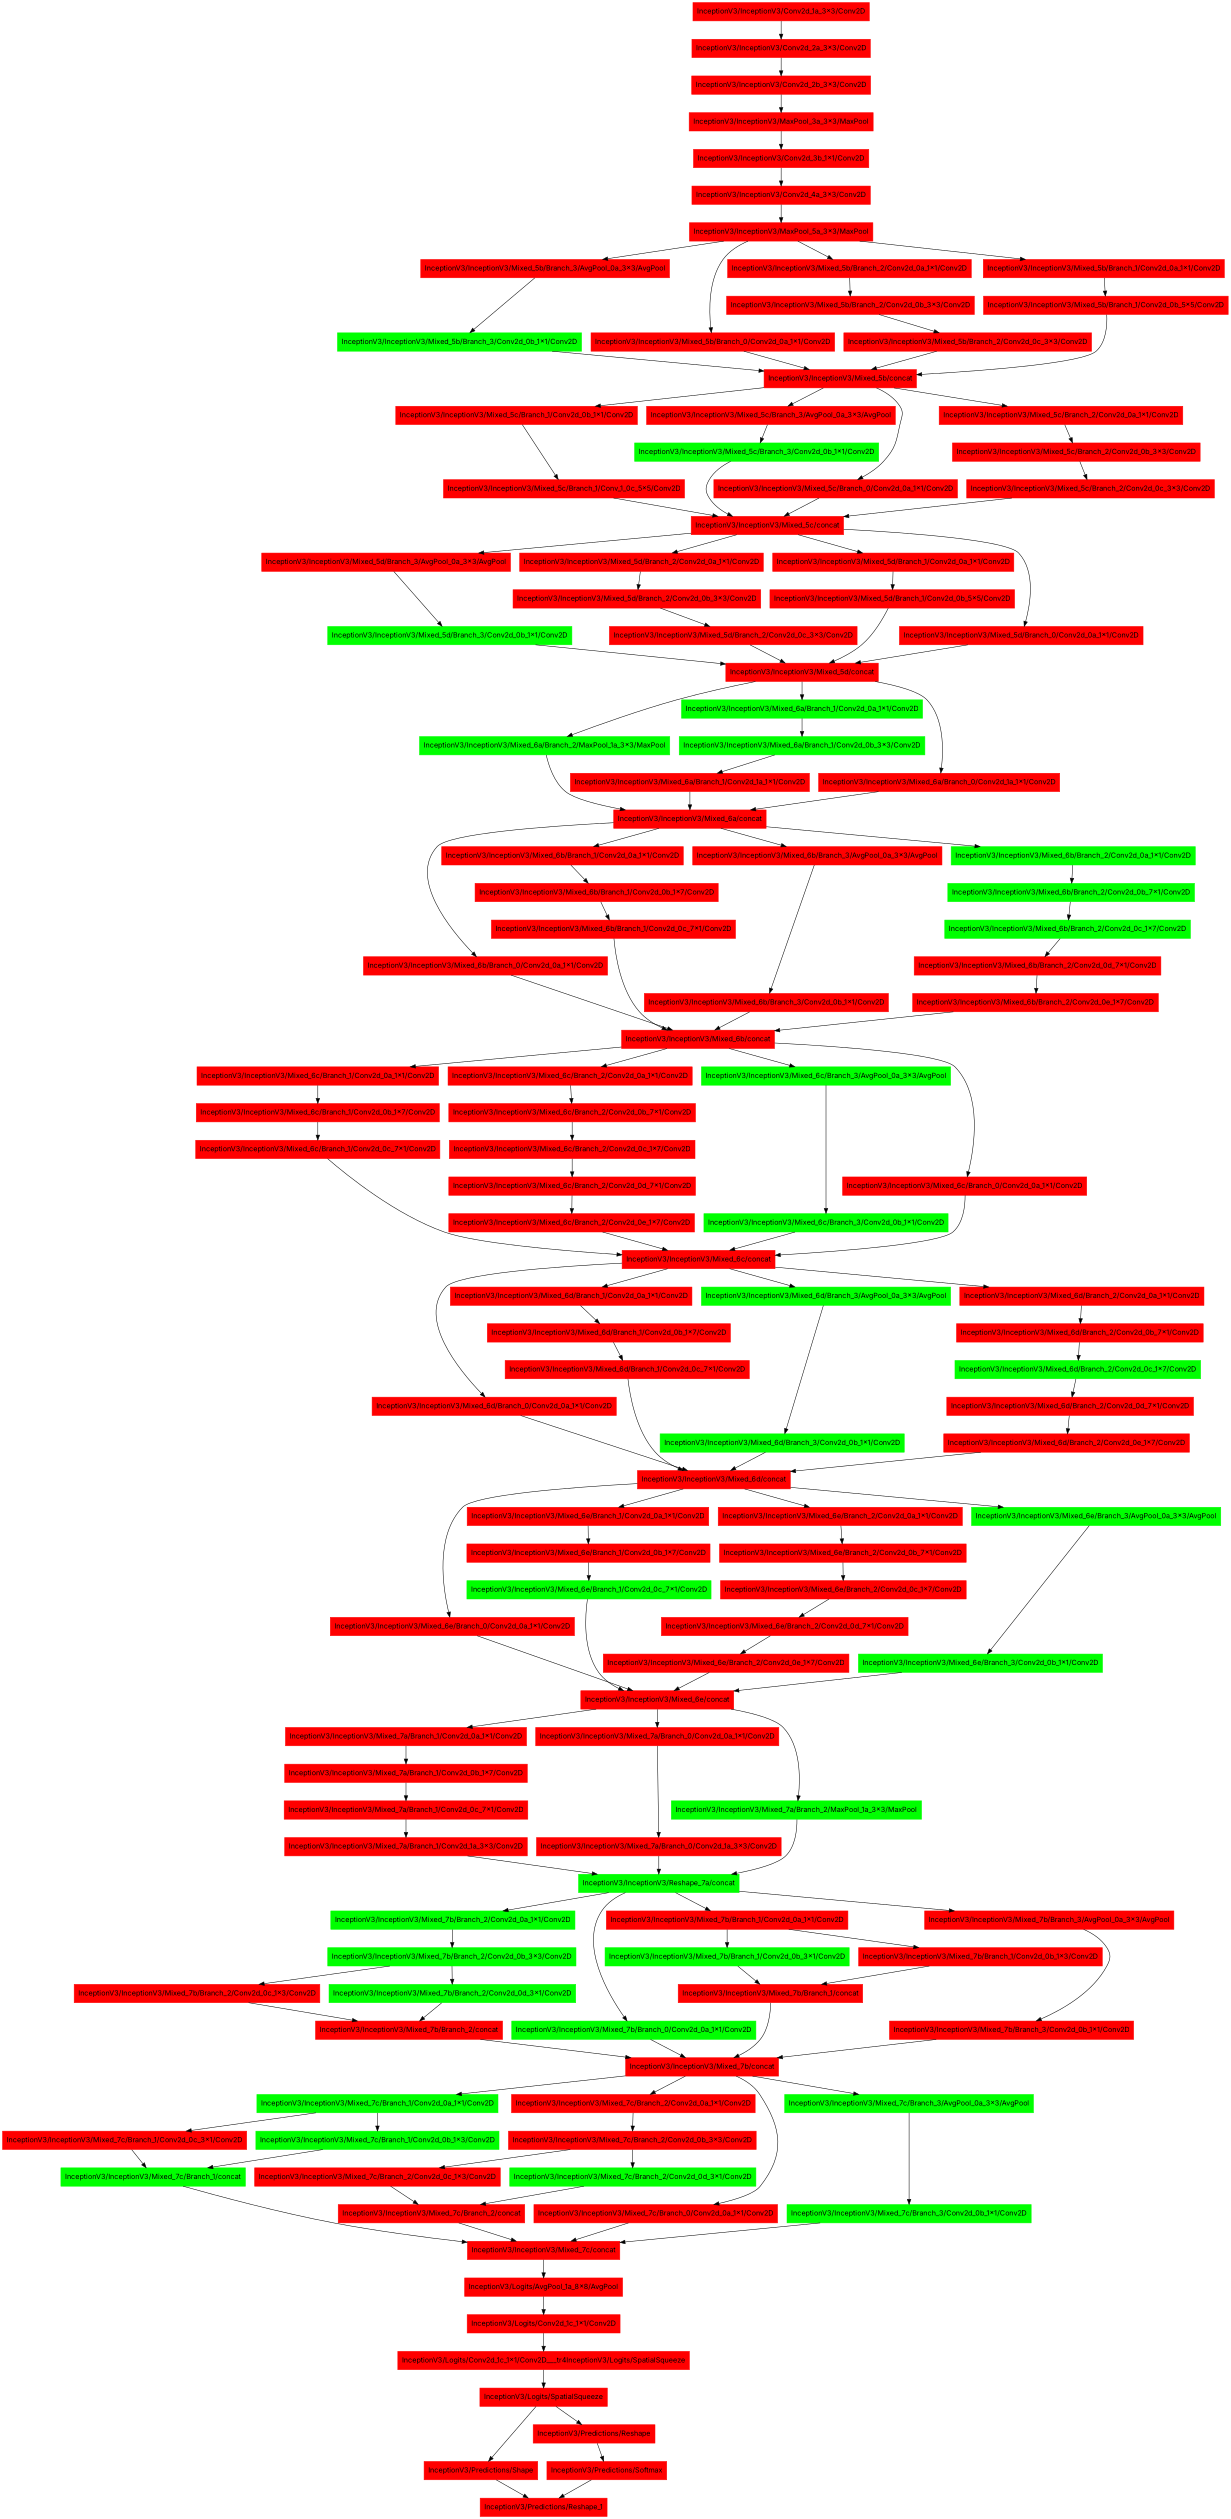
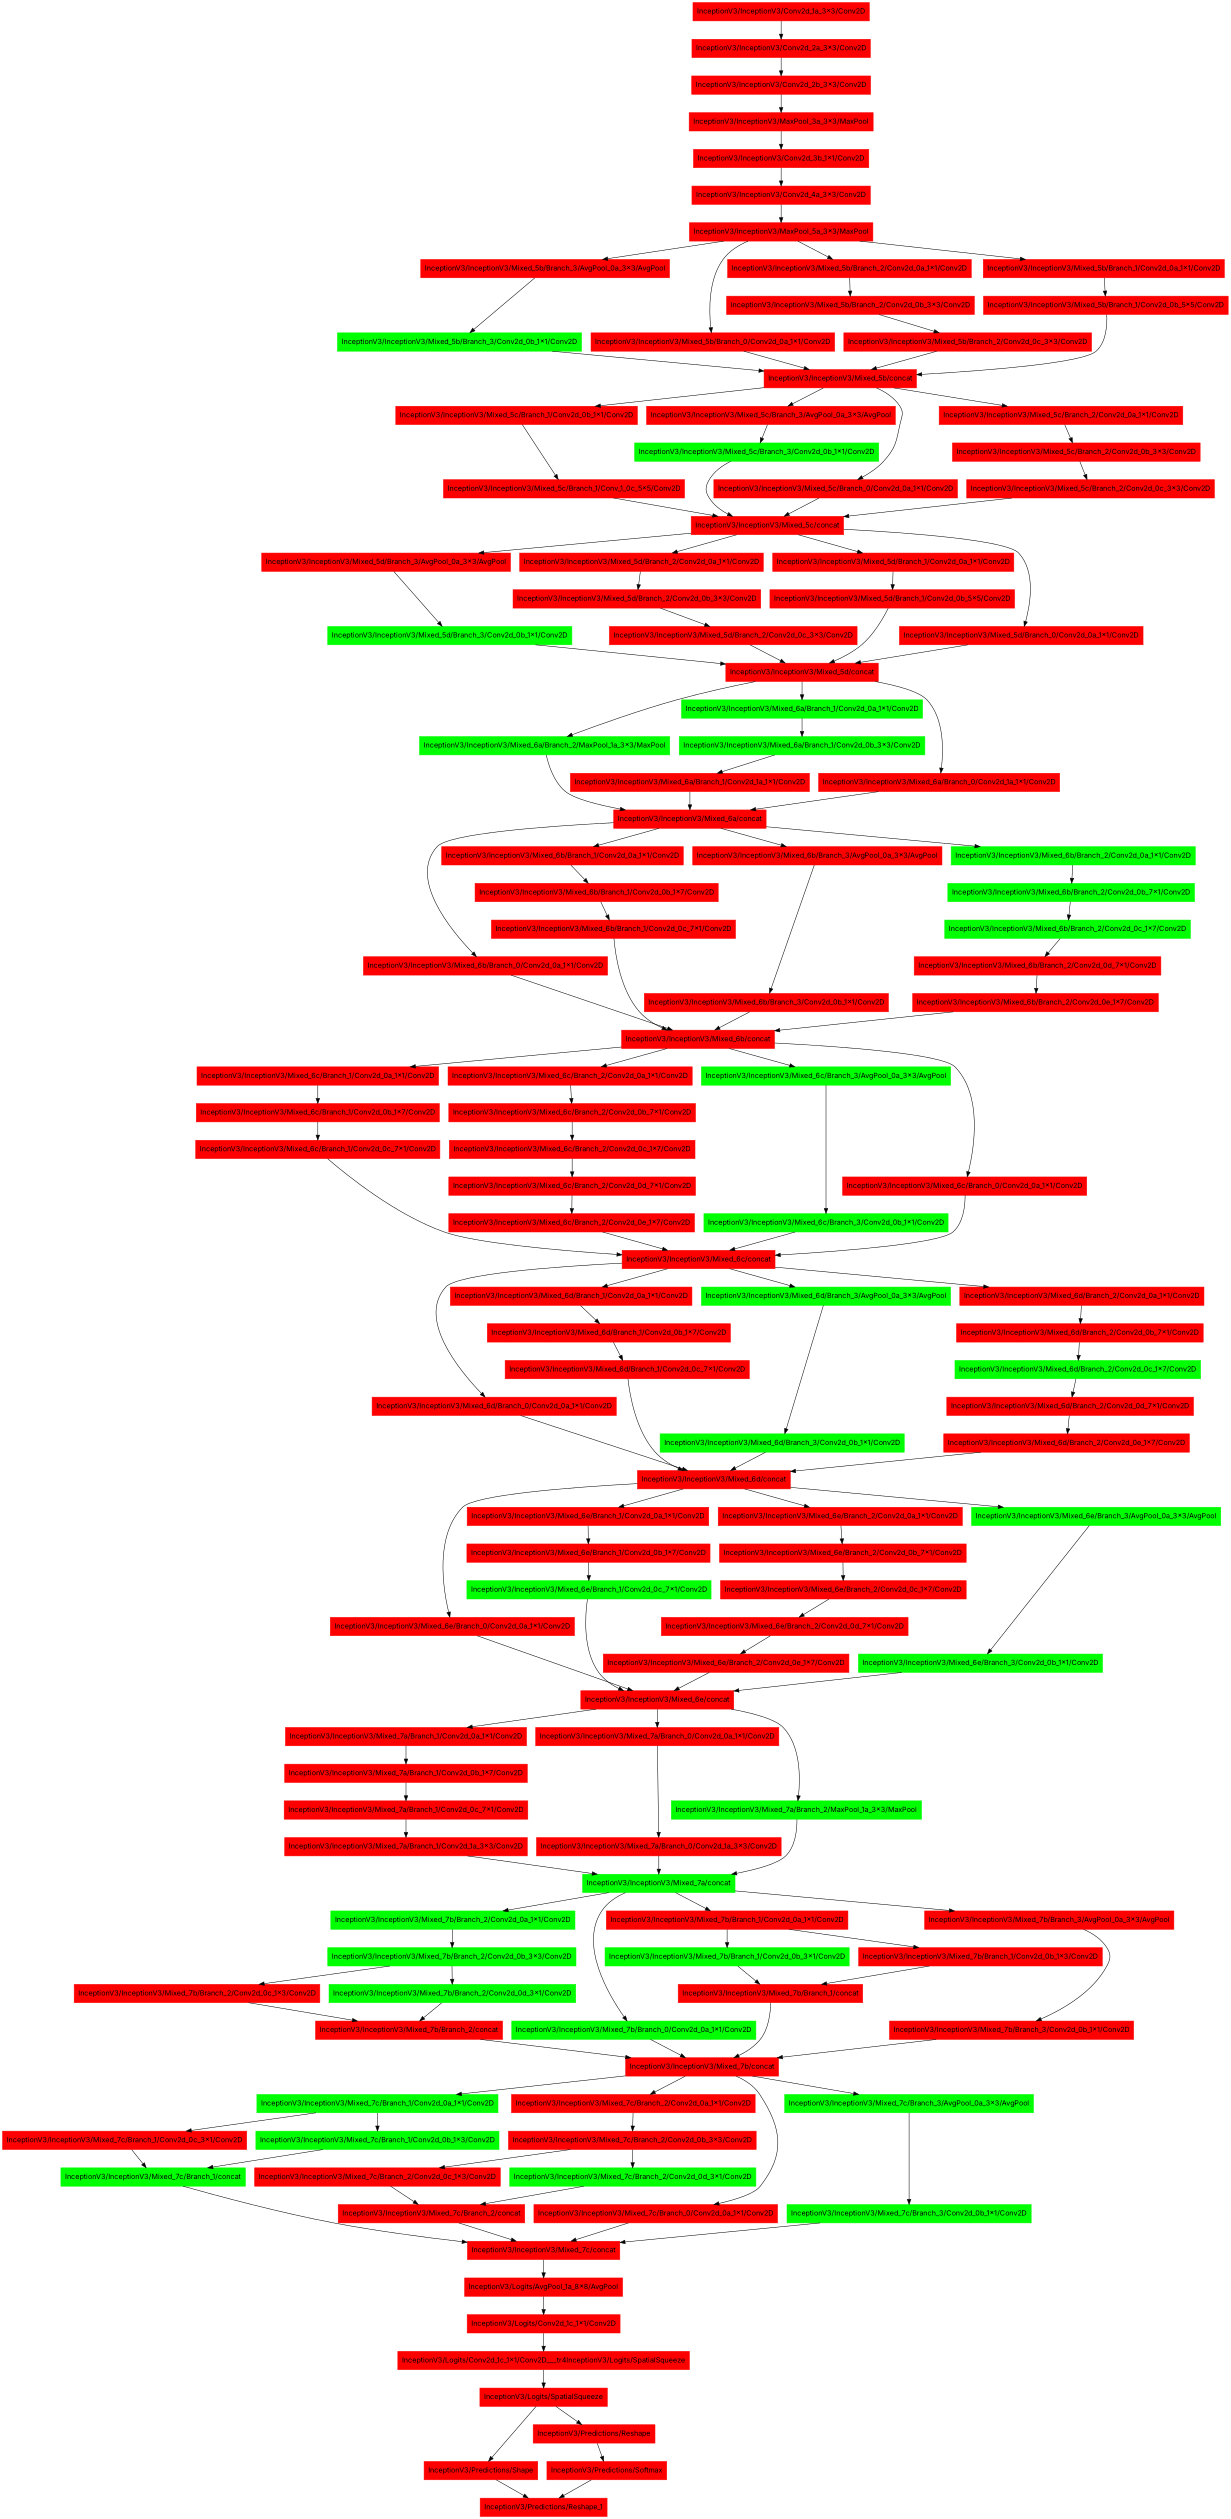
(659, 1883) -> (659, 1883)
